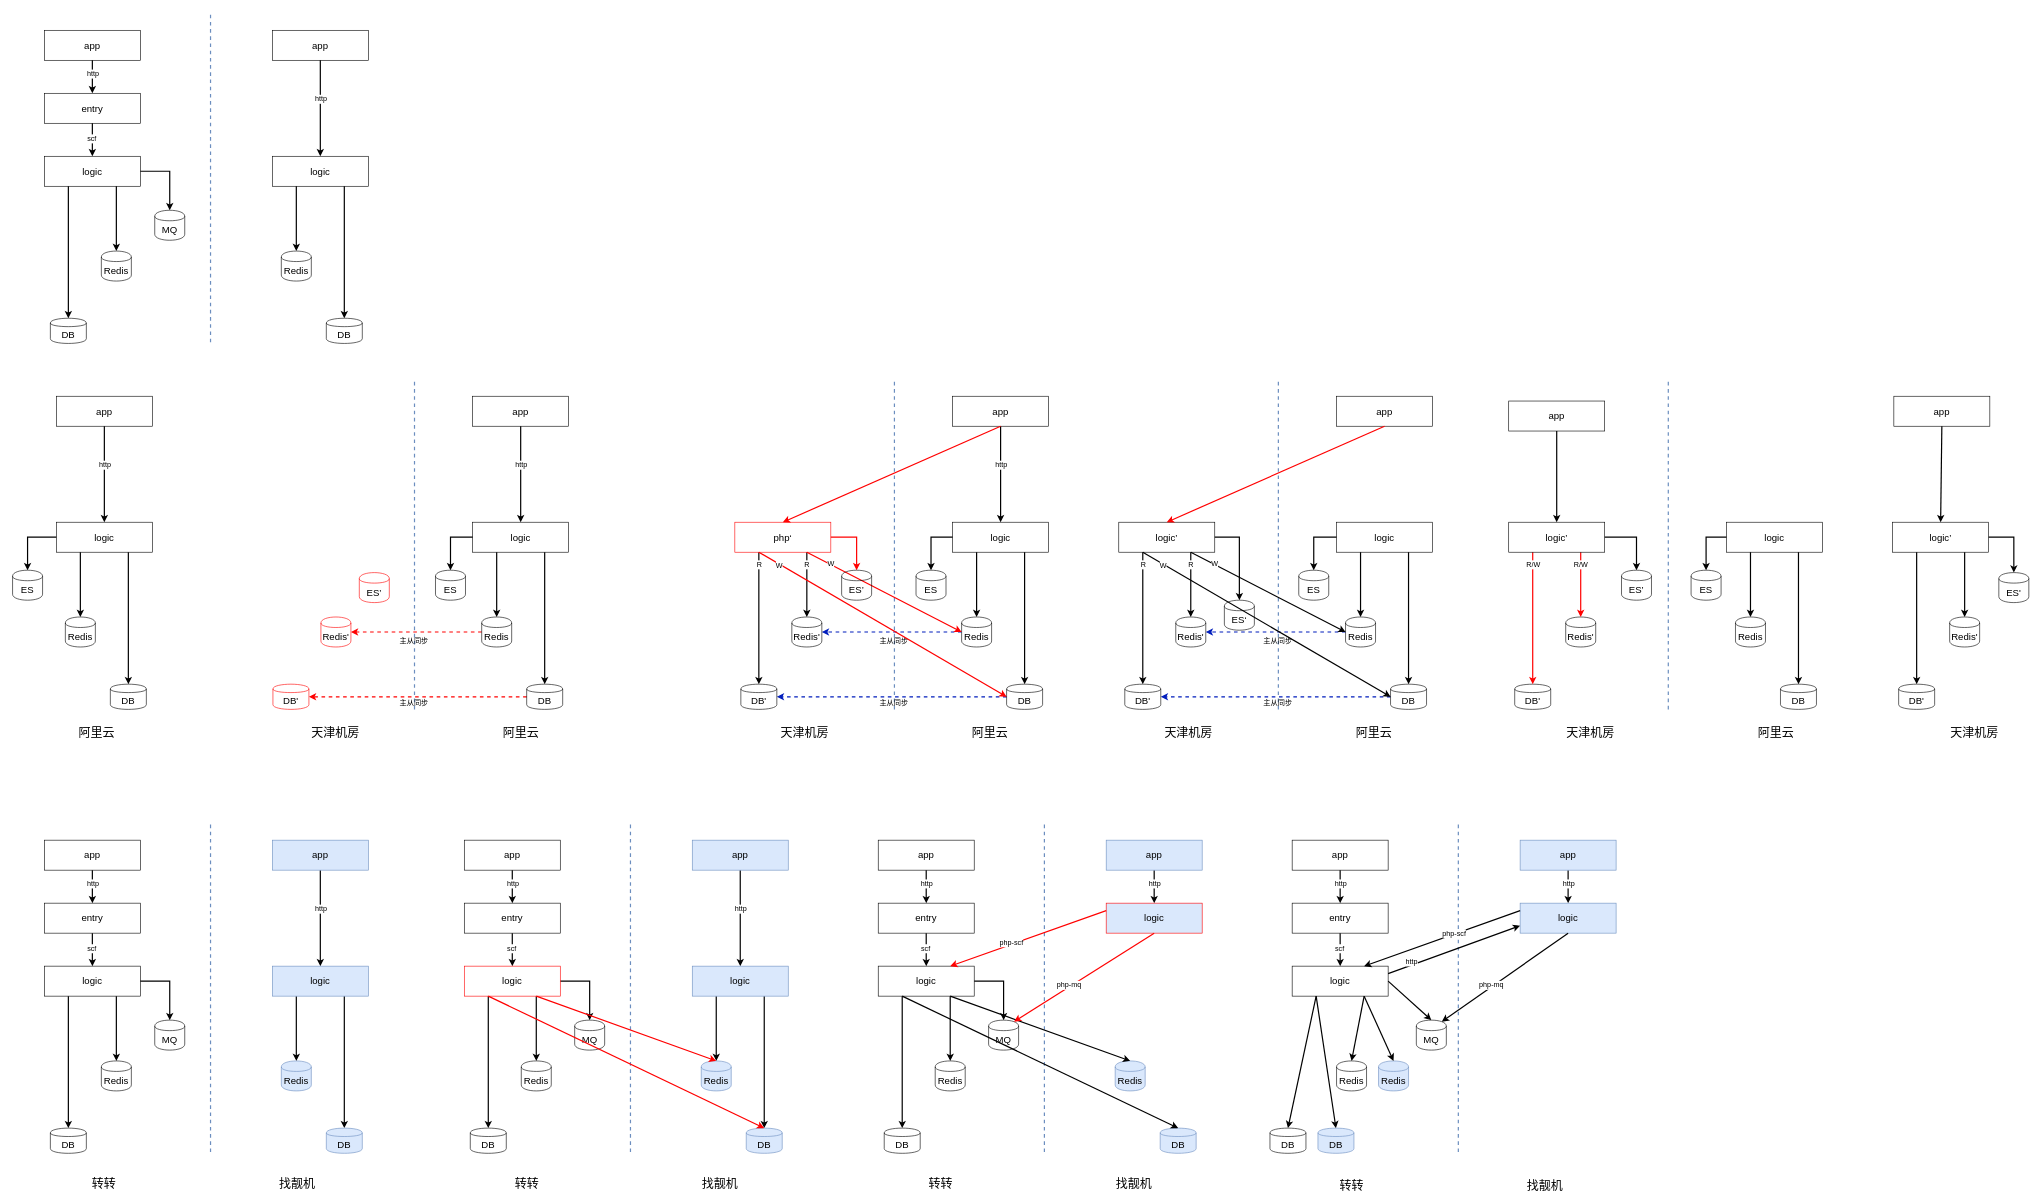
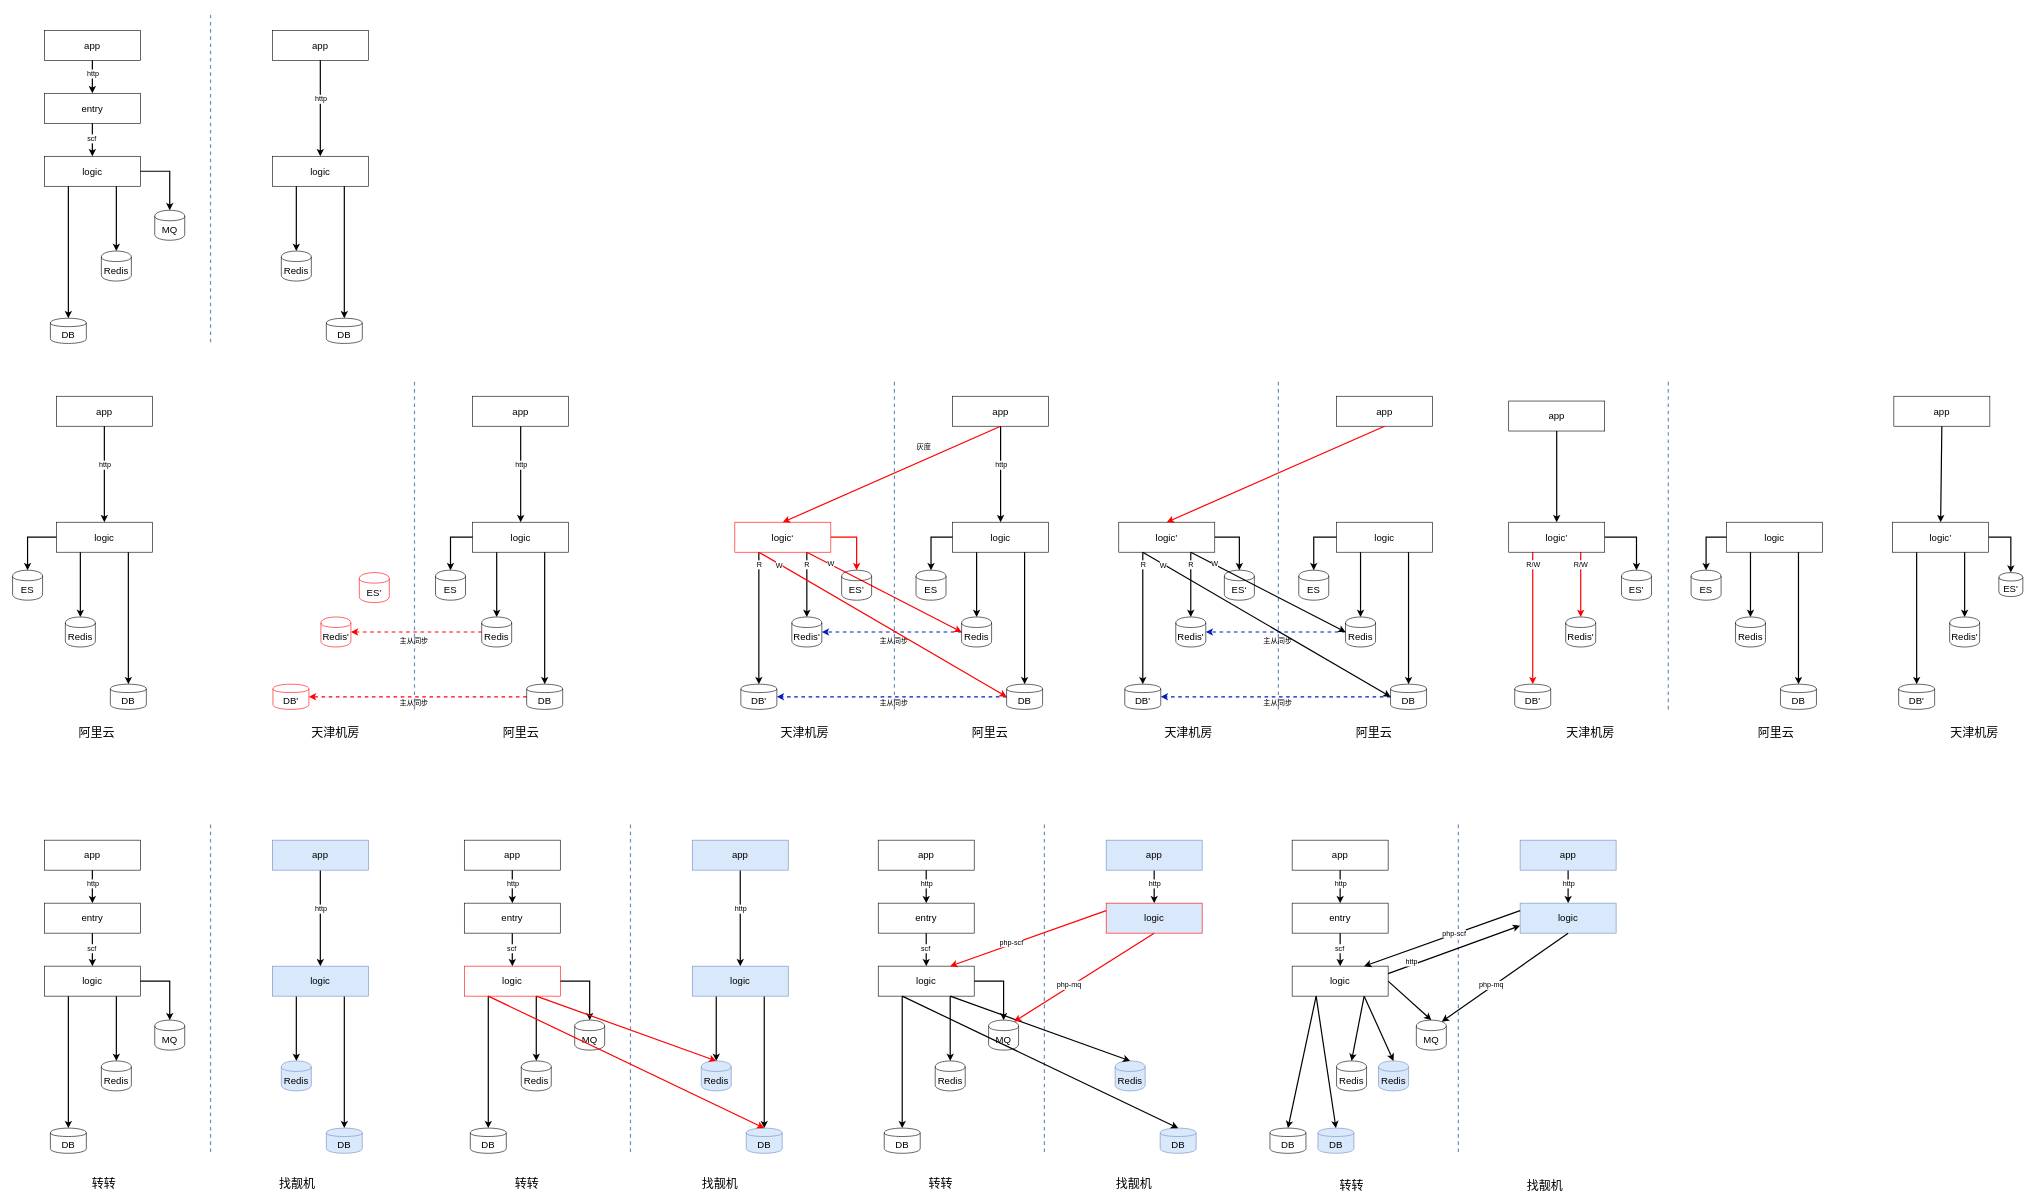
none -> (924, 447)
(783, 537) -> (783, 537)
(2014, 588) -> (2011, 585)
(1239, 615) -> (1239, 585)
